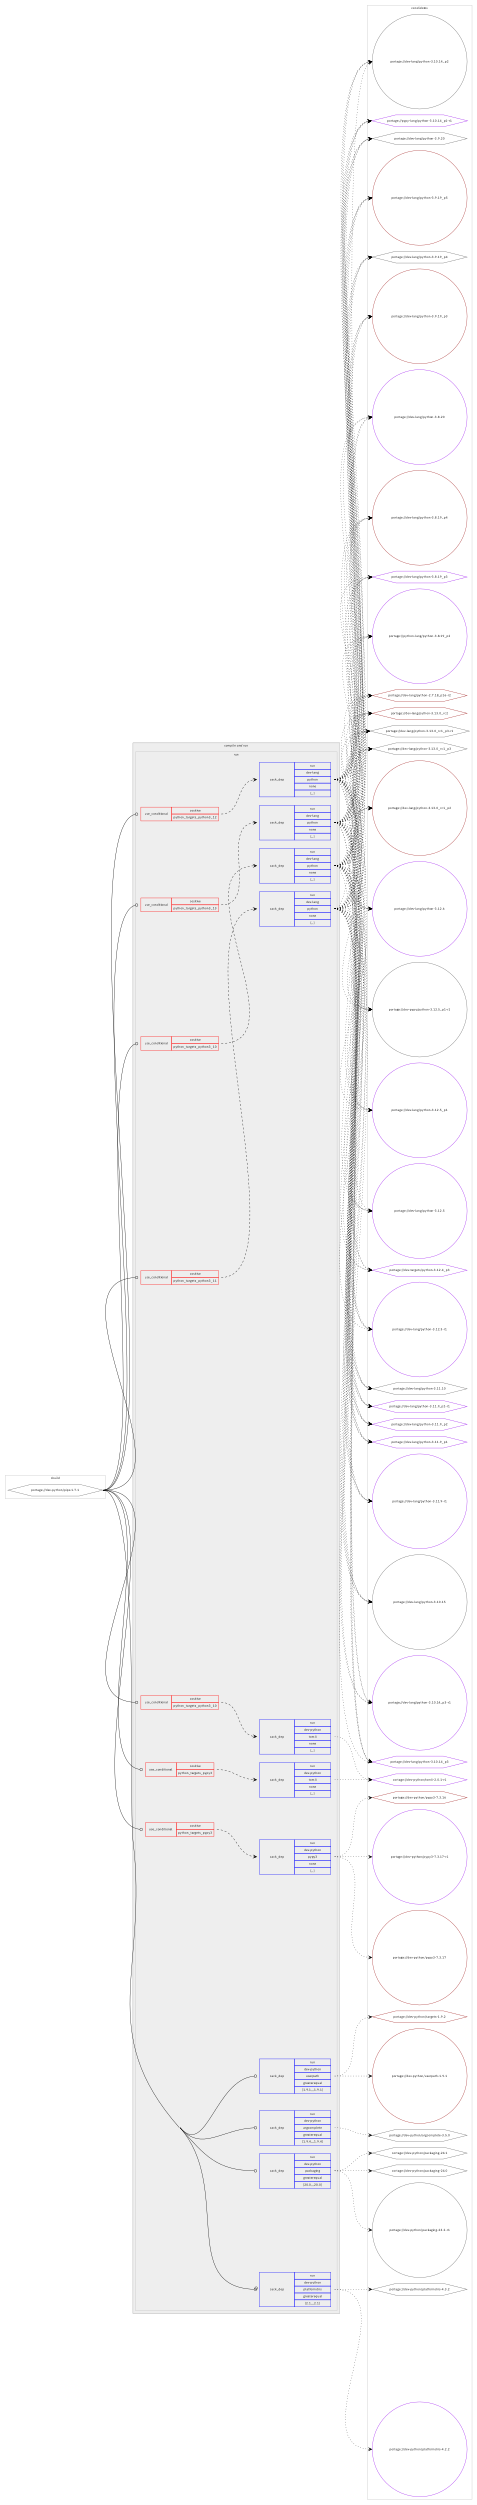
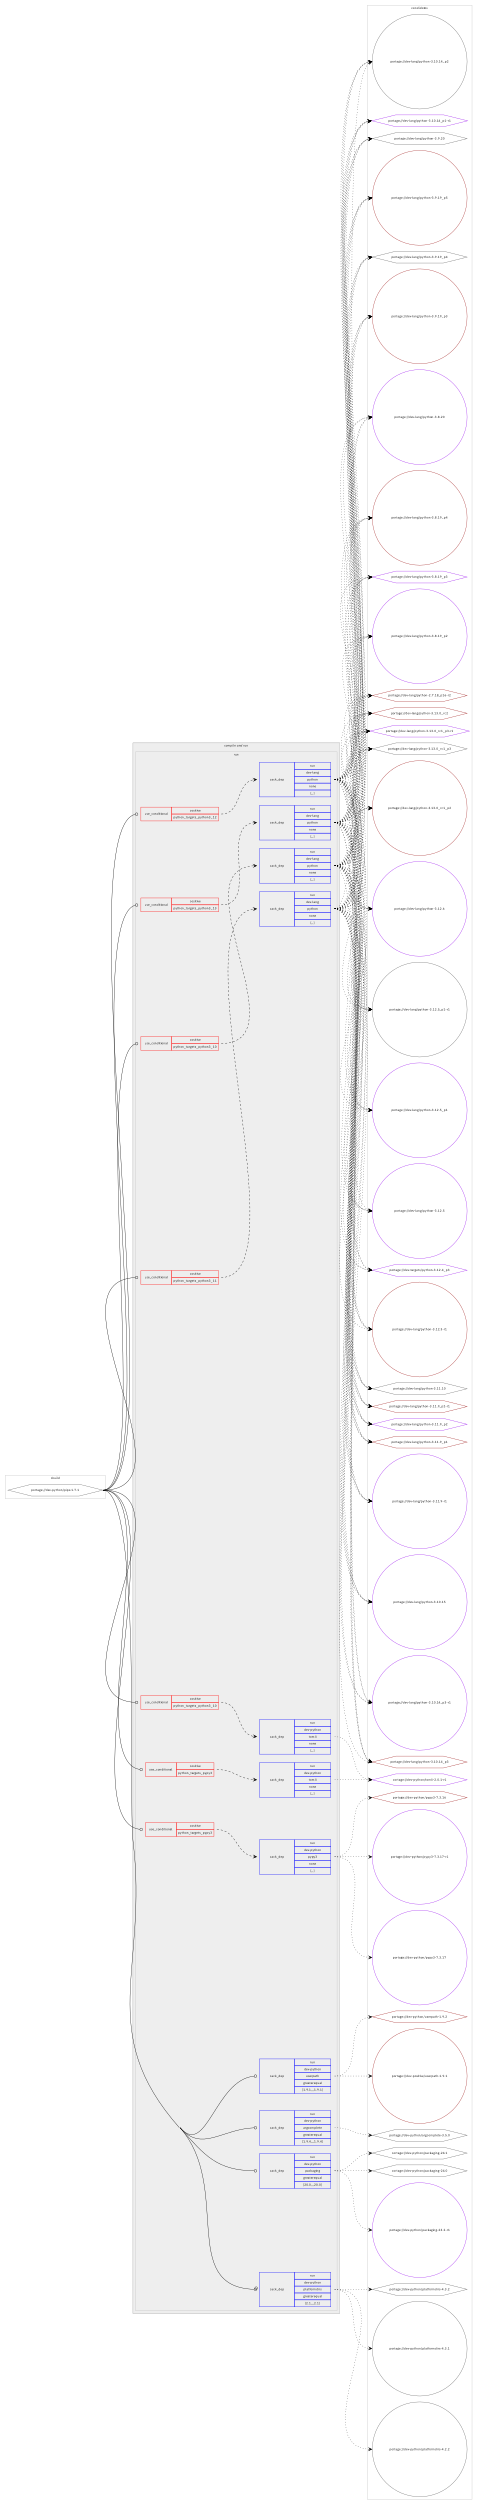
(420, 121) -> (420, 121)
(420, 636) -> (420, 636)
(420, 731) -> (420, 731)
(420, 1010) -> (420, 1010)
(420, 1330) -> (420, 1330)
(420, 1407) -> (420, 1407)
(420, 1442) -> (420, 1442)
(420, 1602) -> (420, 1602)
(420, 1762) -> (420, 1762)
(420, 1958) -> (420, 1958)
(420, 2017) -> (420, 2017)
(420, 2076) -> (420, 2076)
(420, 2230) -> (420, 2230)
none -> (420, 2349)
(420, 2449) -> (420, 2449)
